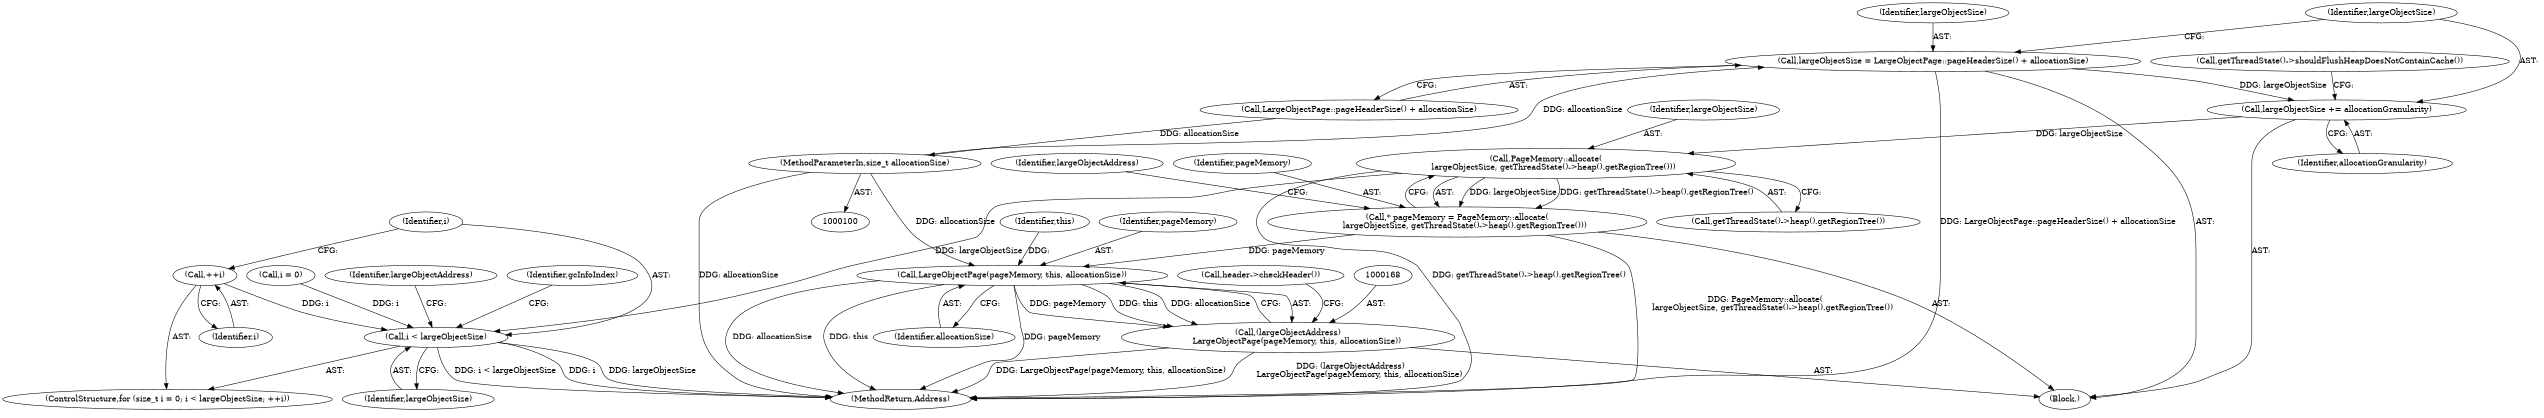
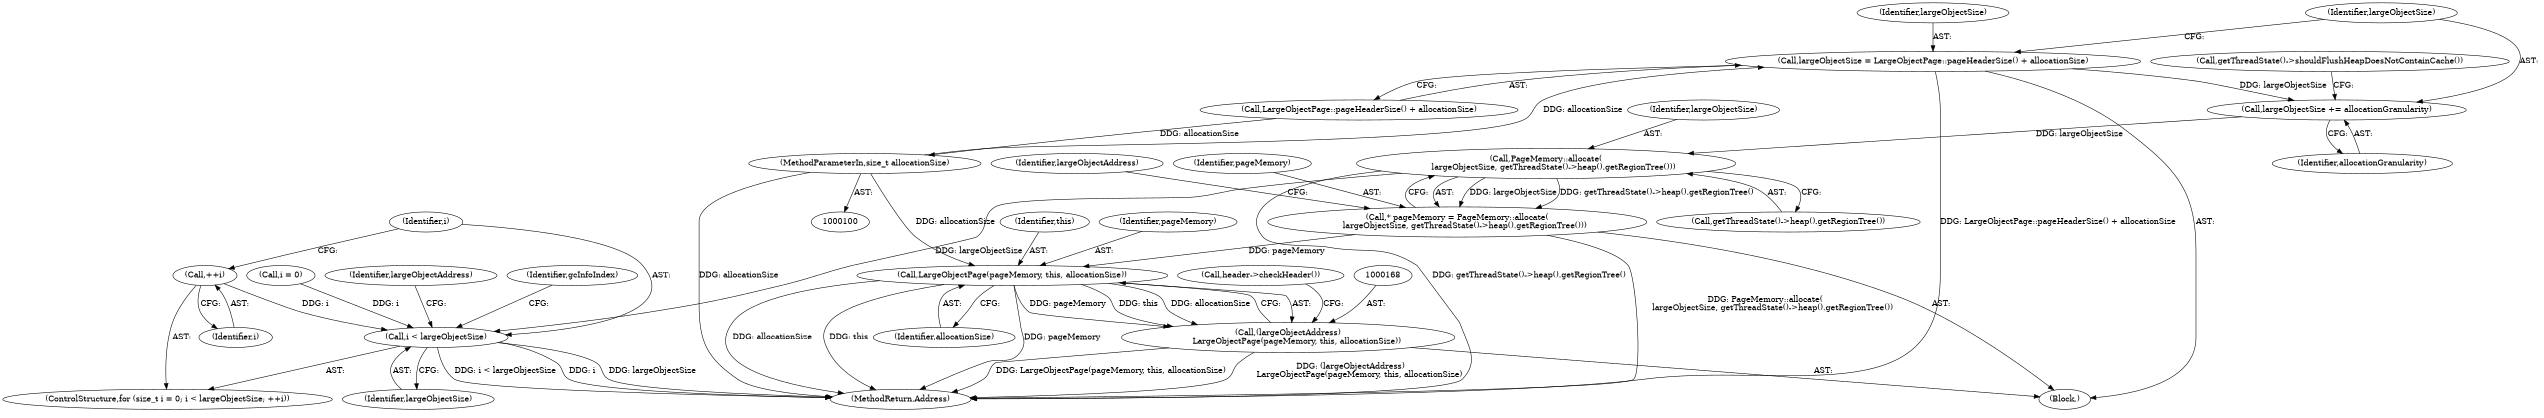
(1040, 251) -> (1040, 251)
(2252, 307) -> none
